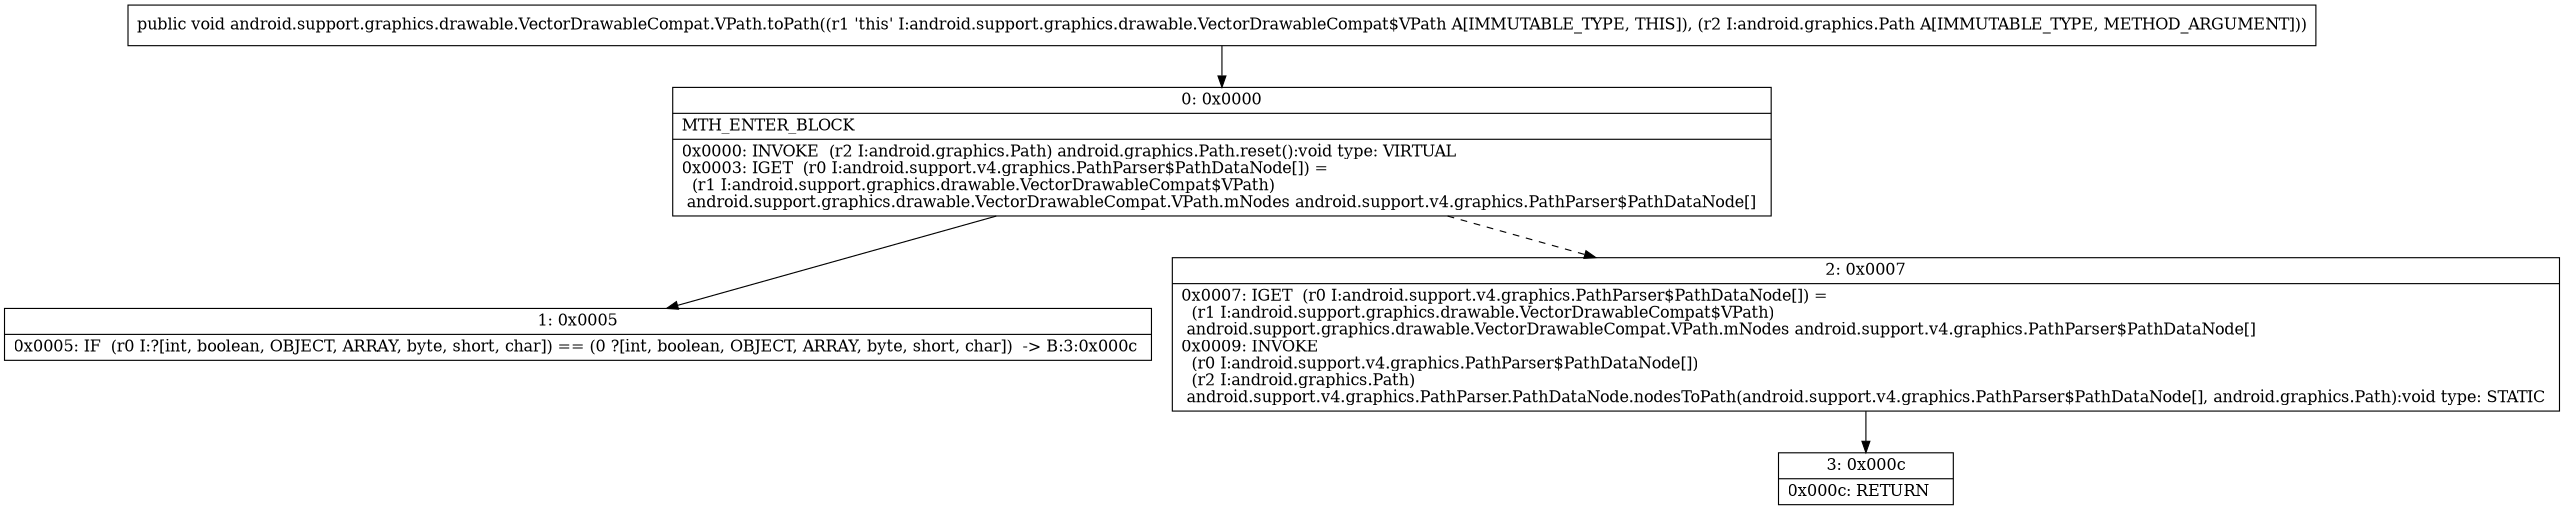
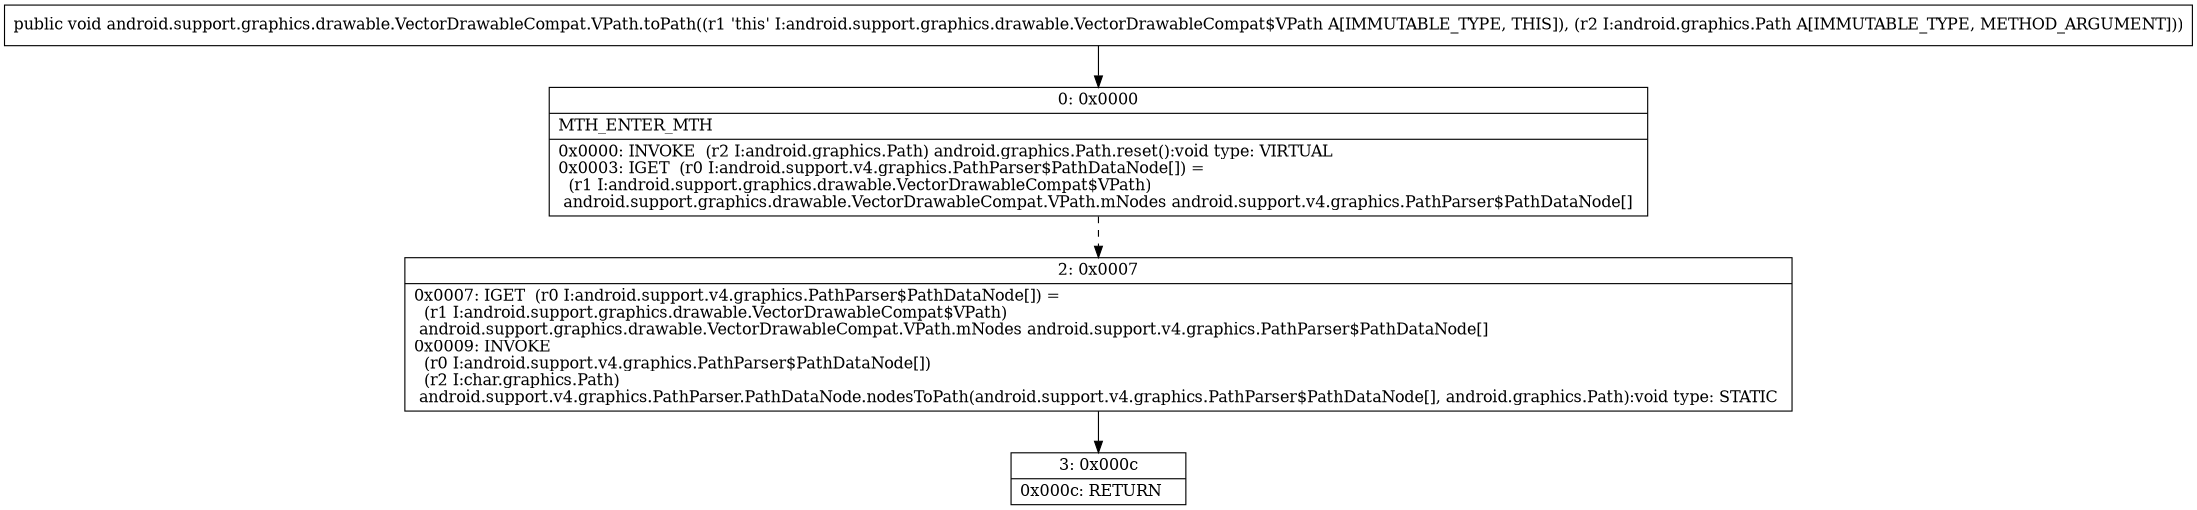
(769, 126) -> (636, 126)
(578, 334) -> none
(1299, 381) -> (517, 381)
